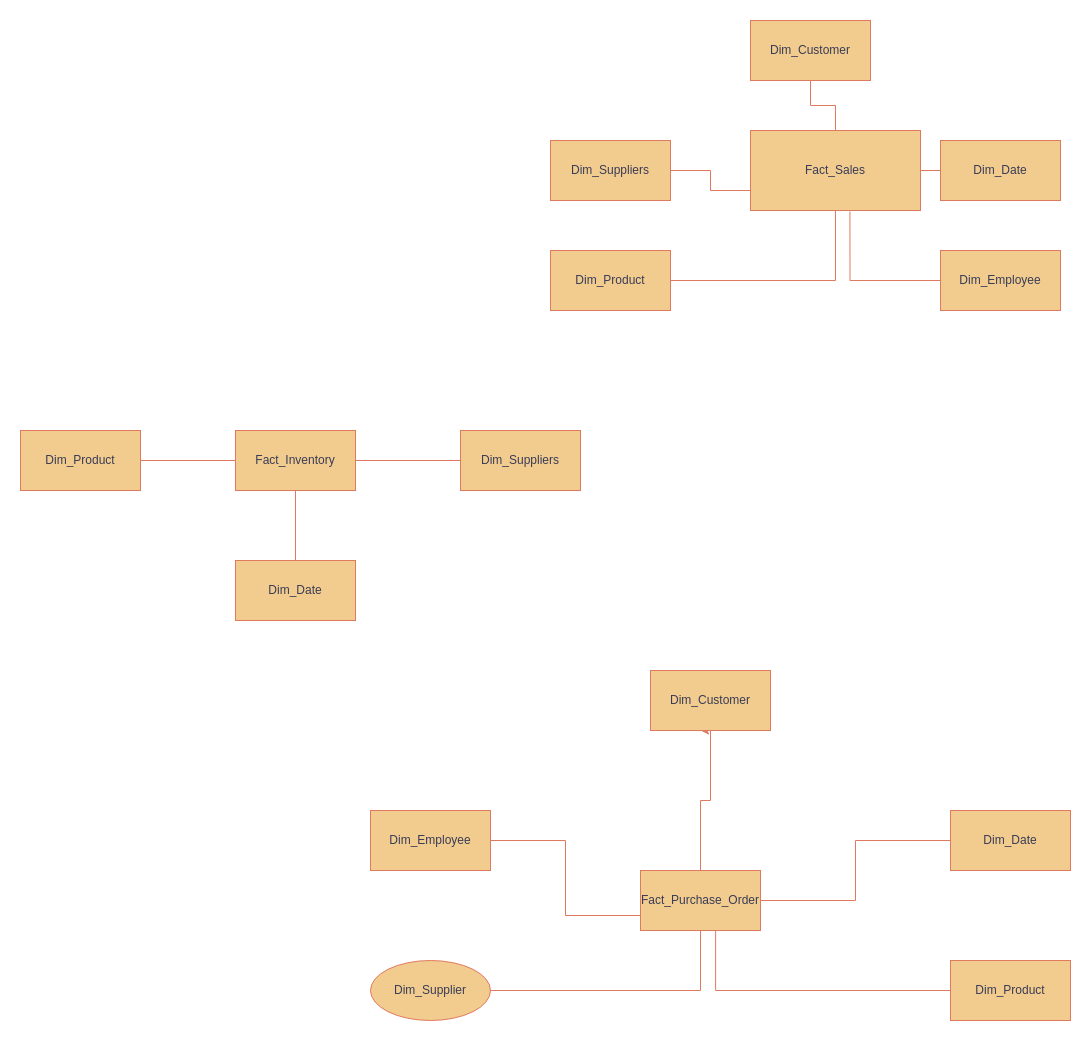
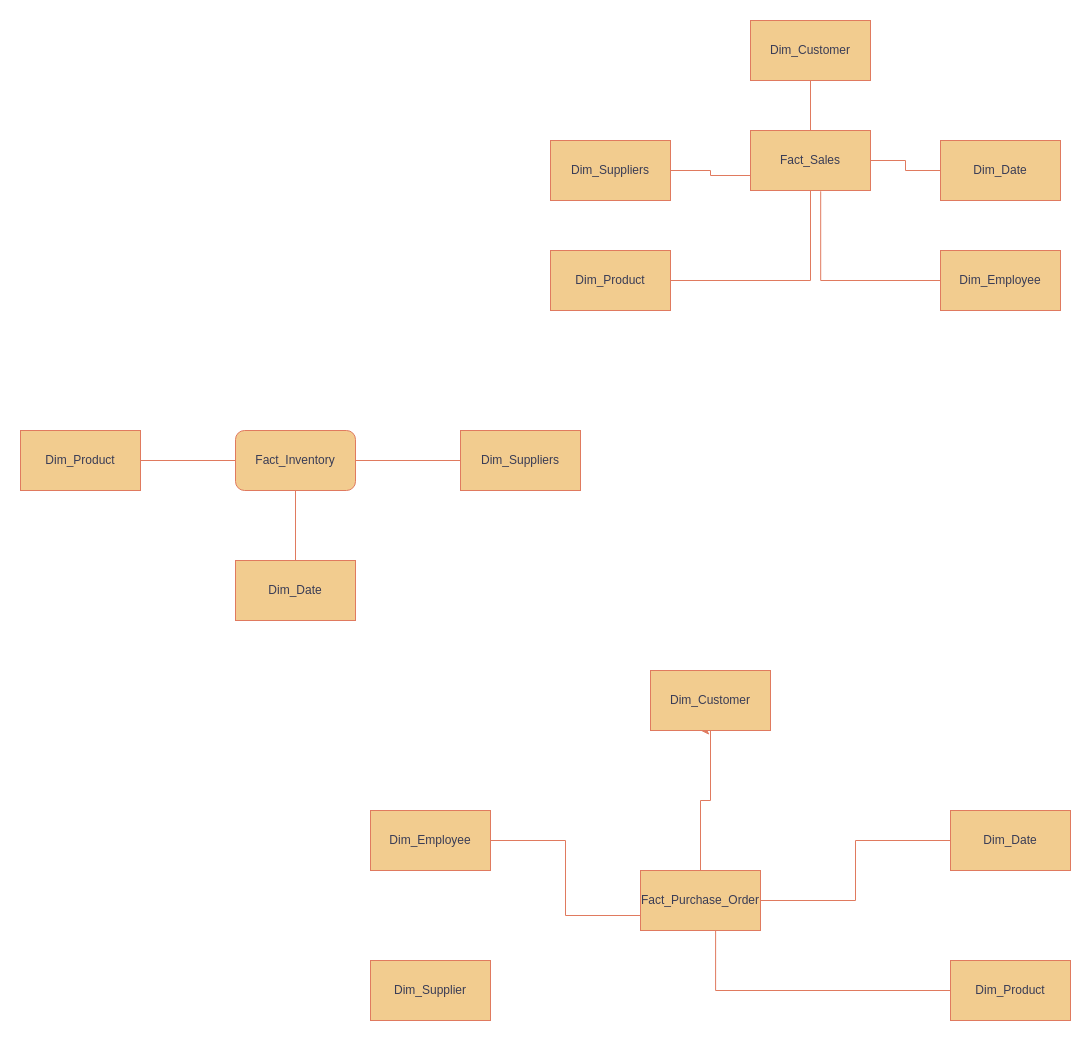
(836, 171) -> (811, 161)
(296, 461) -> (296, 461)
(431, 991) -> (431, 991)
(625, 991) -> none
